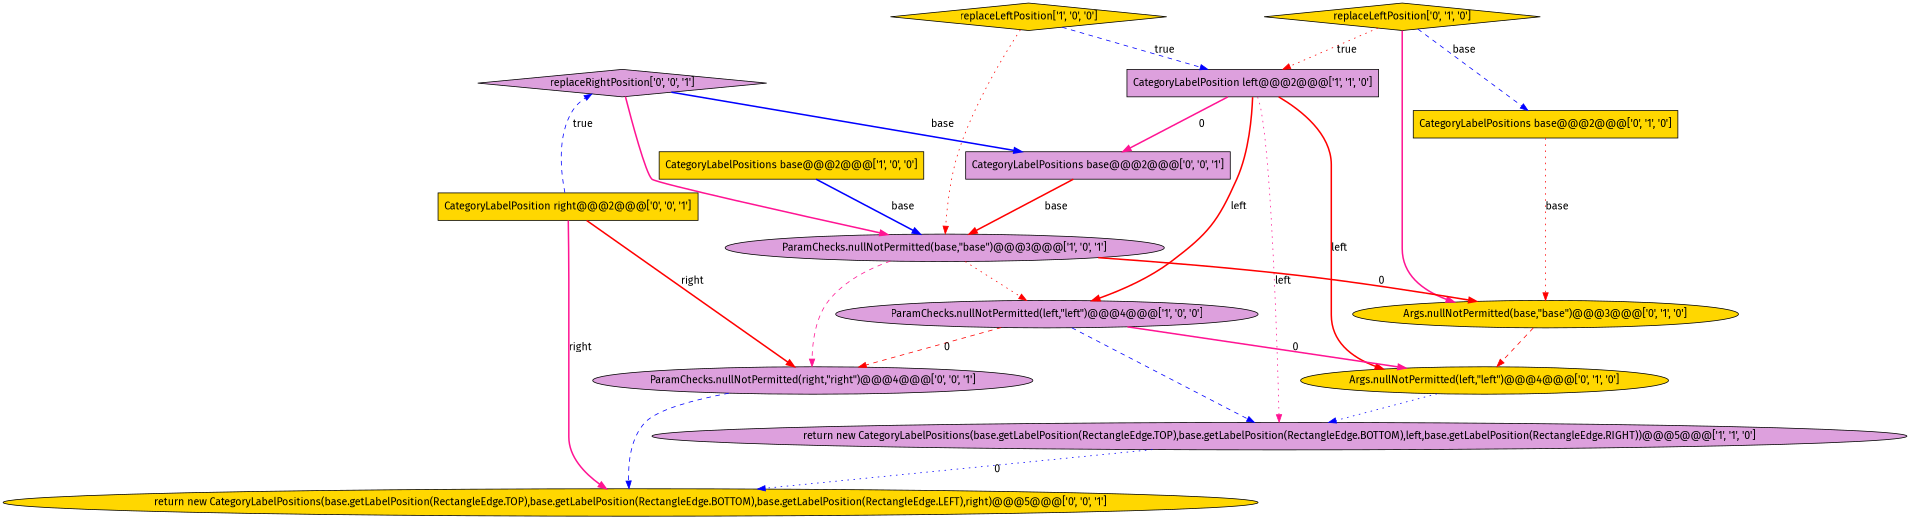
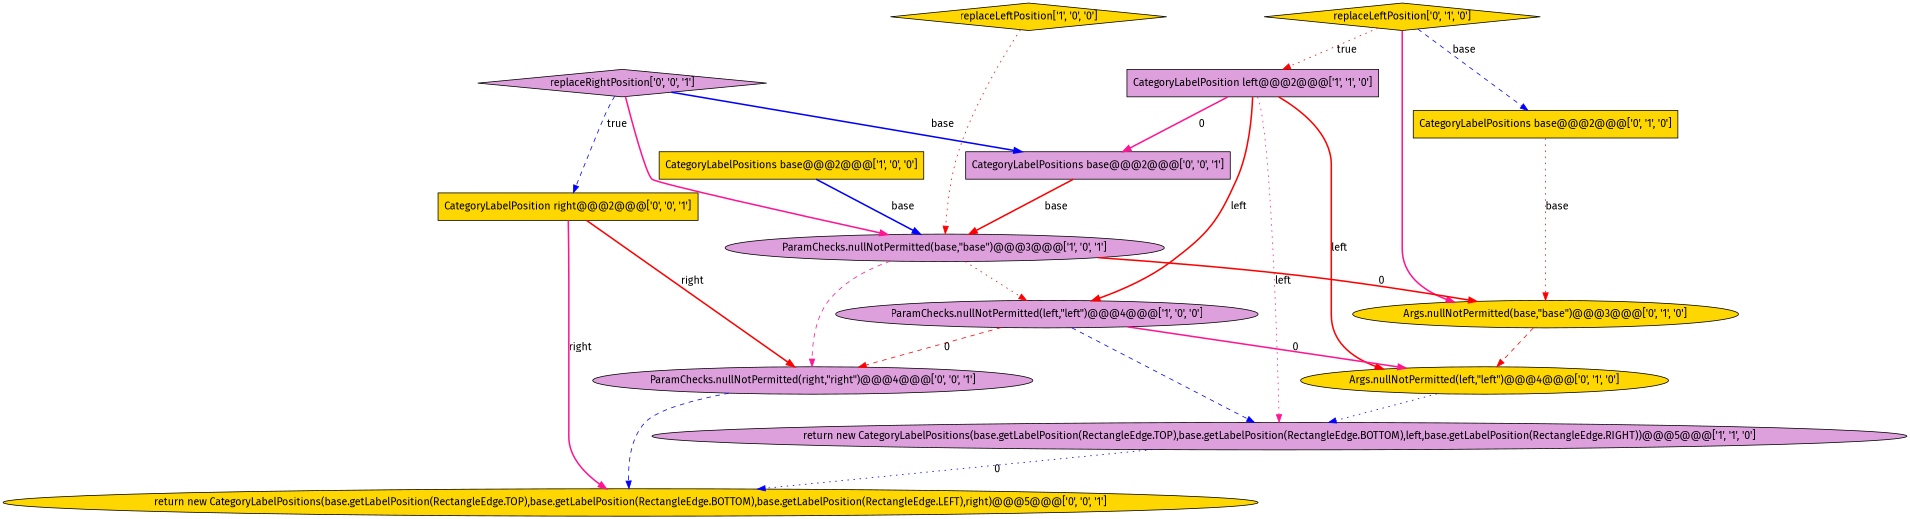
(1131, 47) -> none
(562, 142) -> (594, 140)
